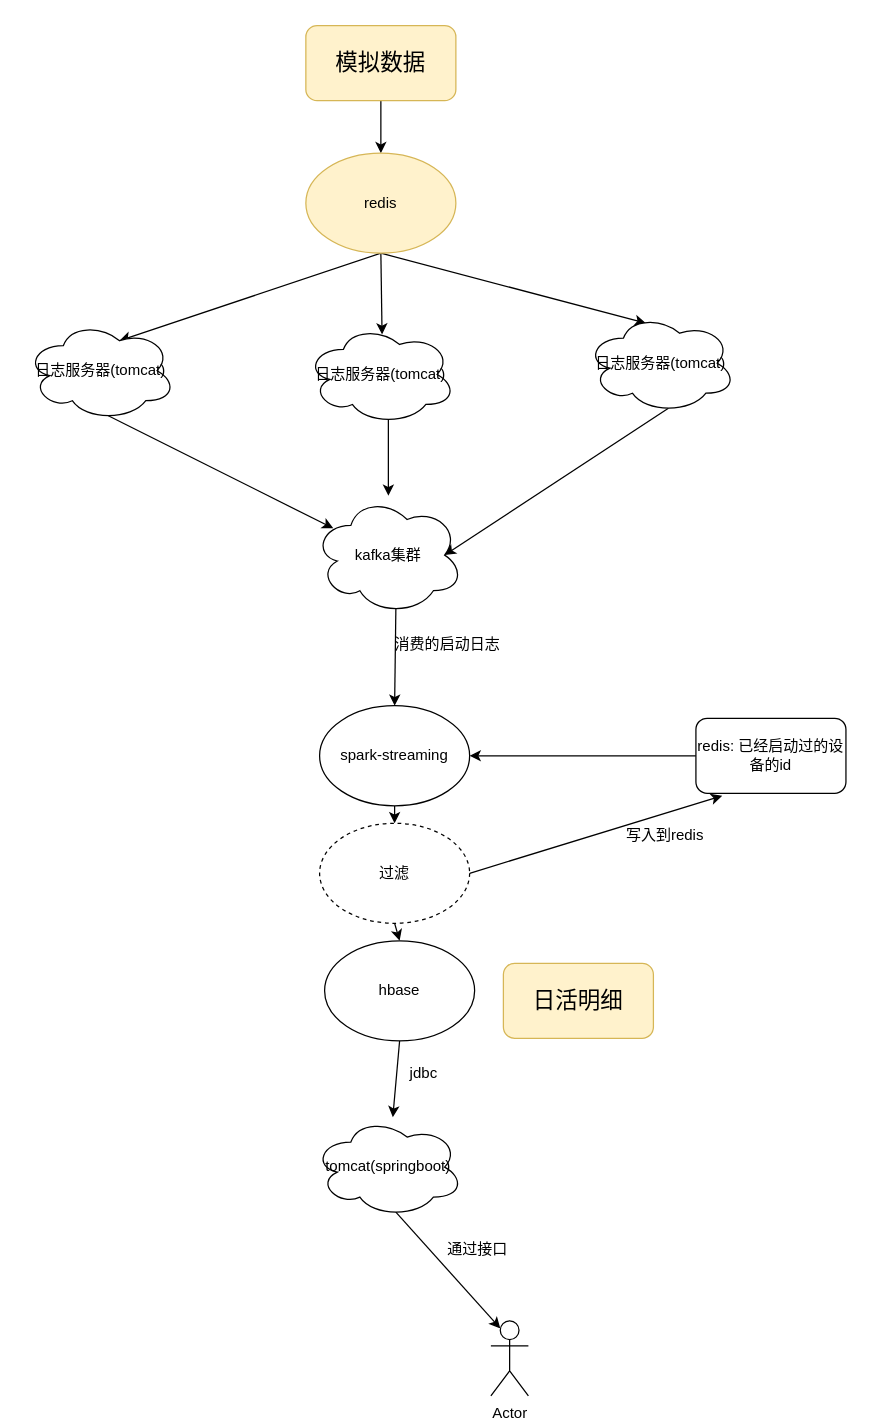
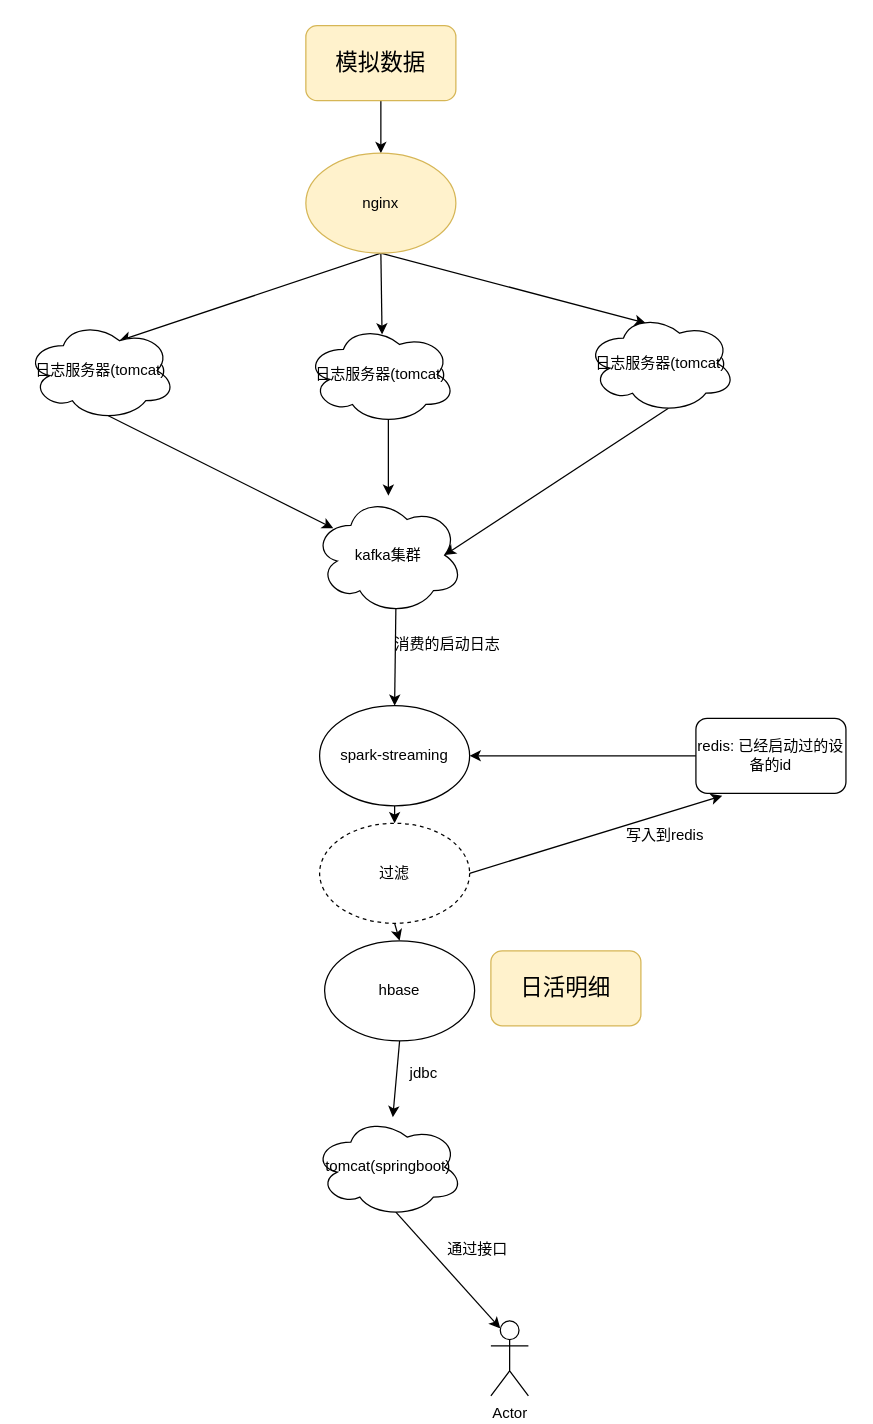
(381, 203) -> (381, 203)
(578, 1001) -> (566, 988)
